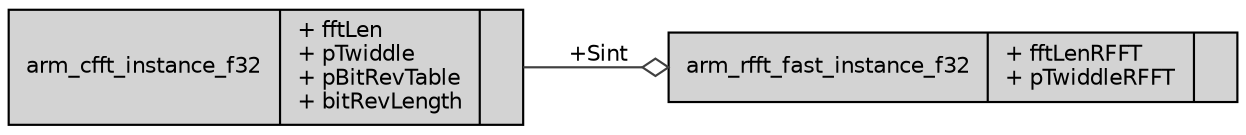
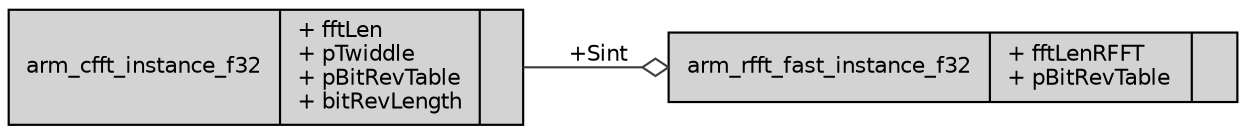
(1091, 78) -> (1090, 78)
